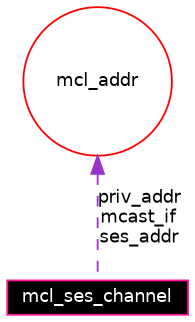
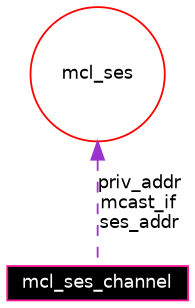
(98, 81) -> (98, 74)
